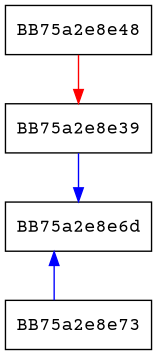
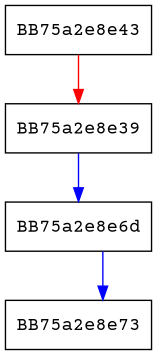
(79, 30) -> (79, 30)
(54, 283) -> (103, 269)
